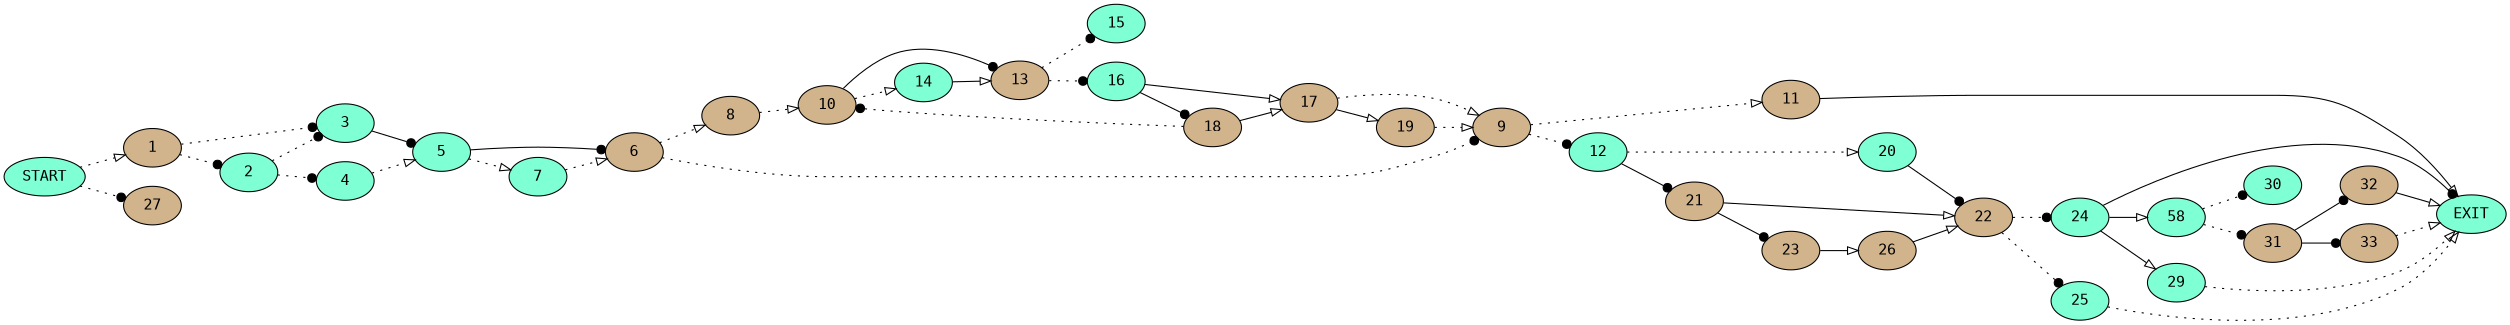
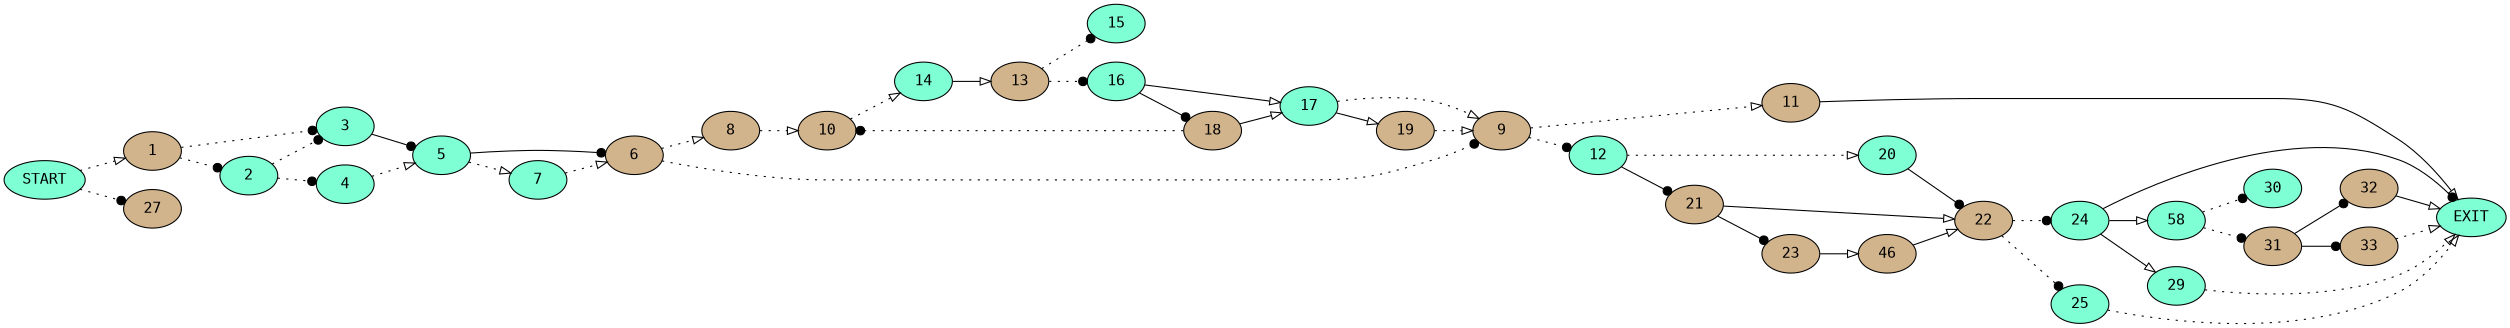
(911, 50) -> none
(1309, 103) -> (1309, 106)
(1887, 251) -> (1887, 254)
